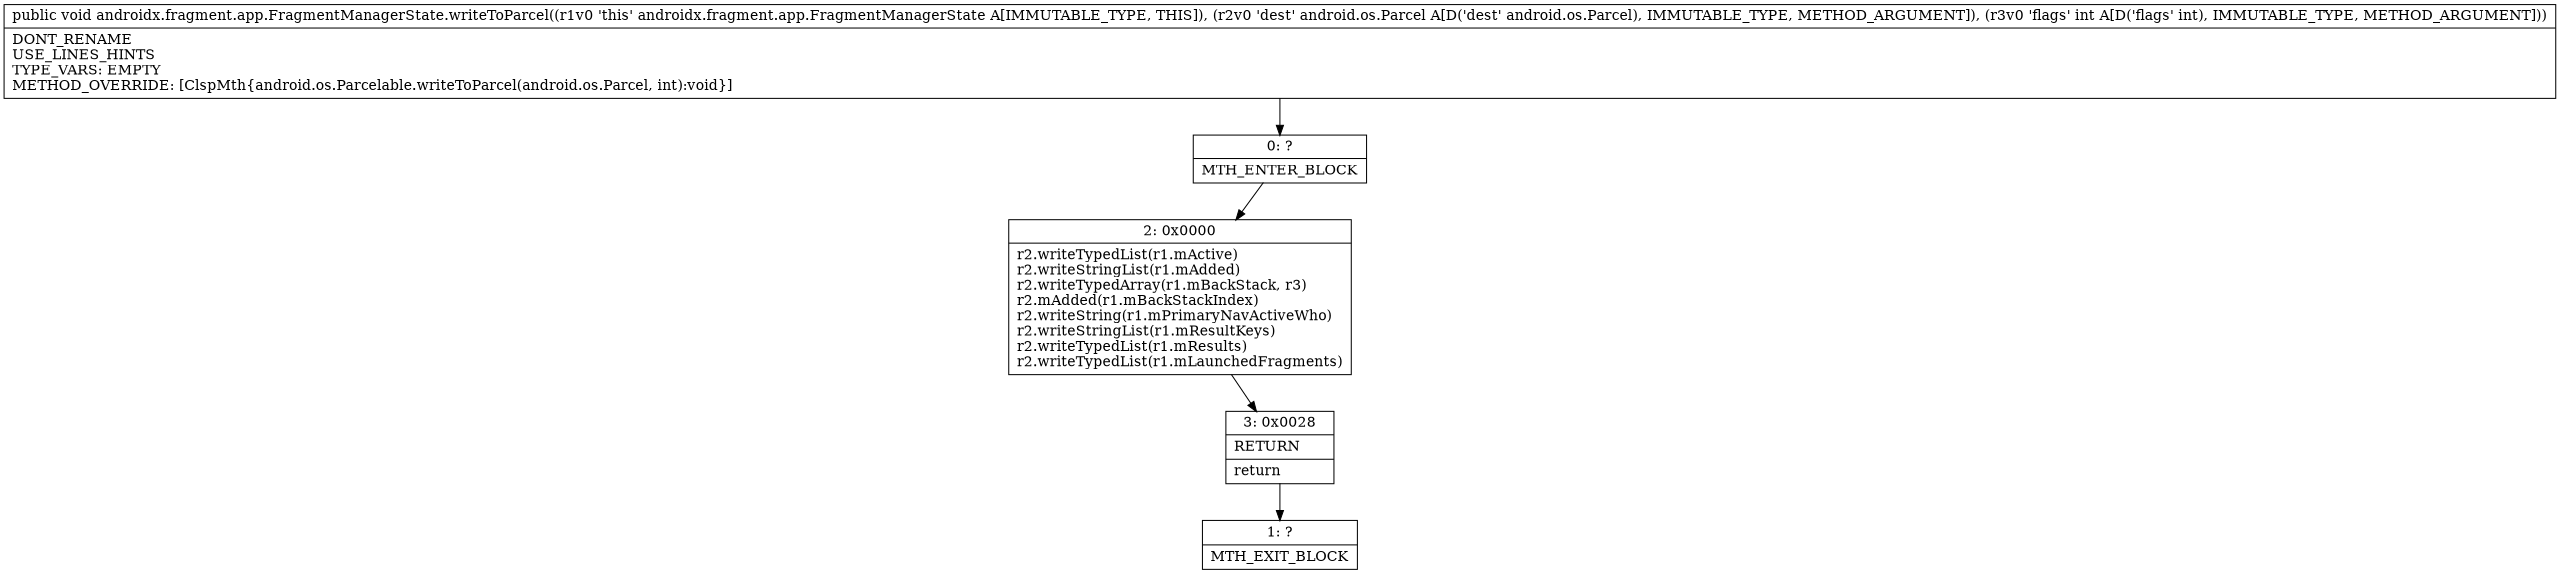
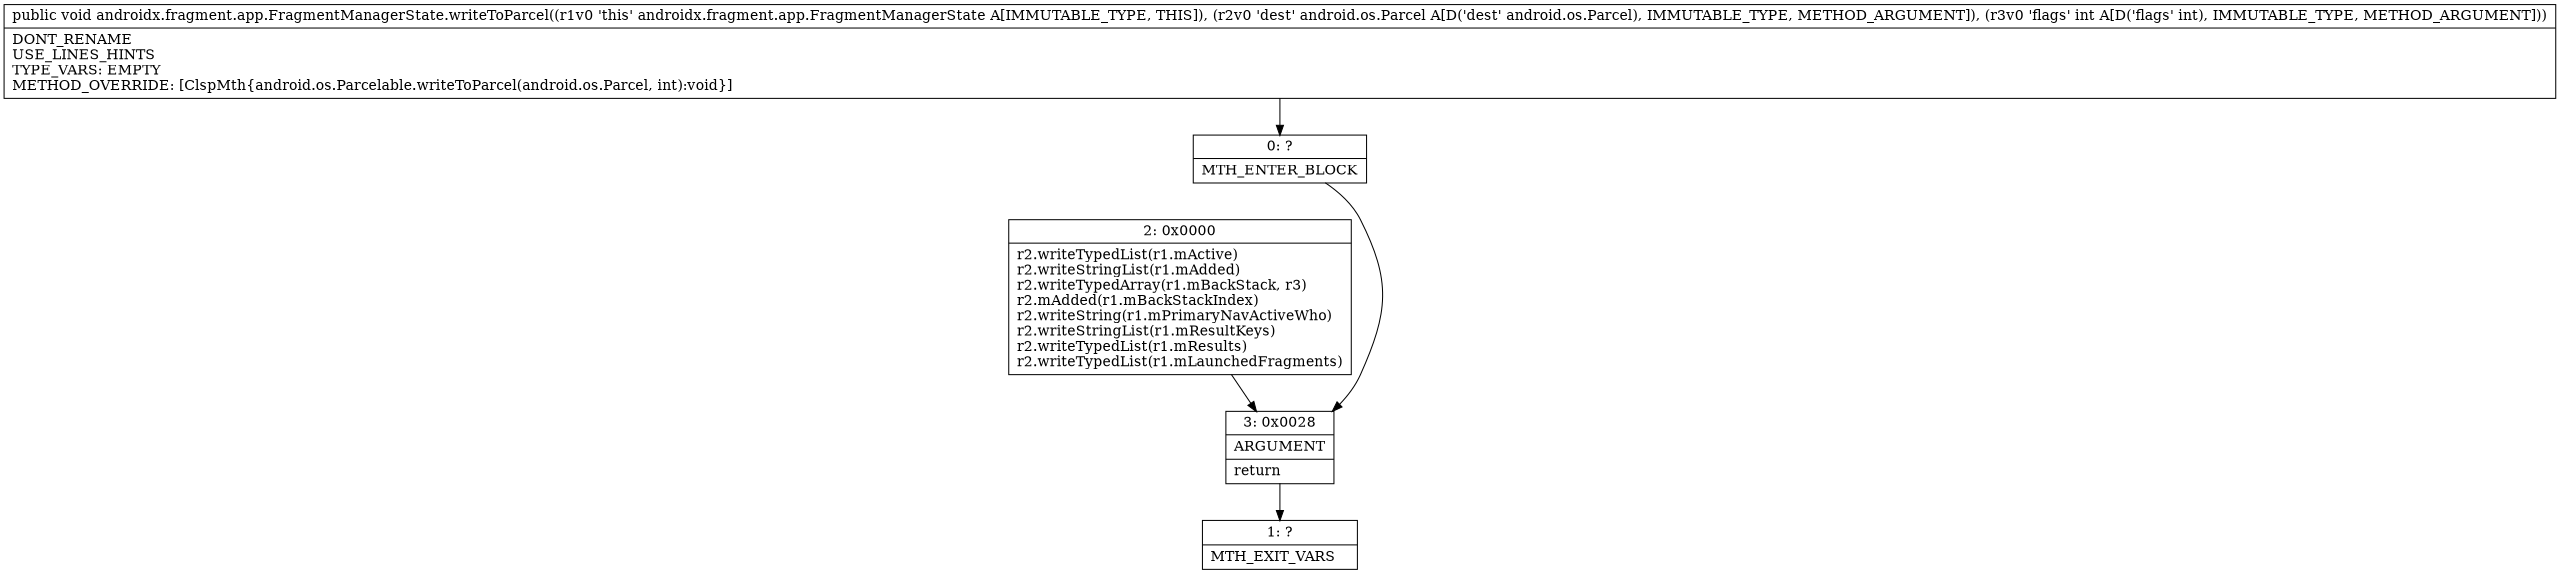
(1253, 197) -> (1382, 290)
(1267, 447) -> (1280, 447)
(1280, 557) -> (1273, 557)
